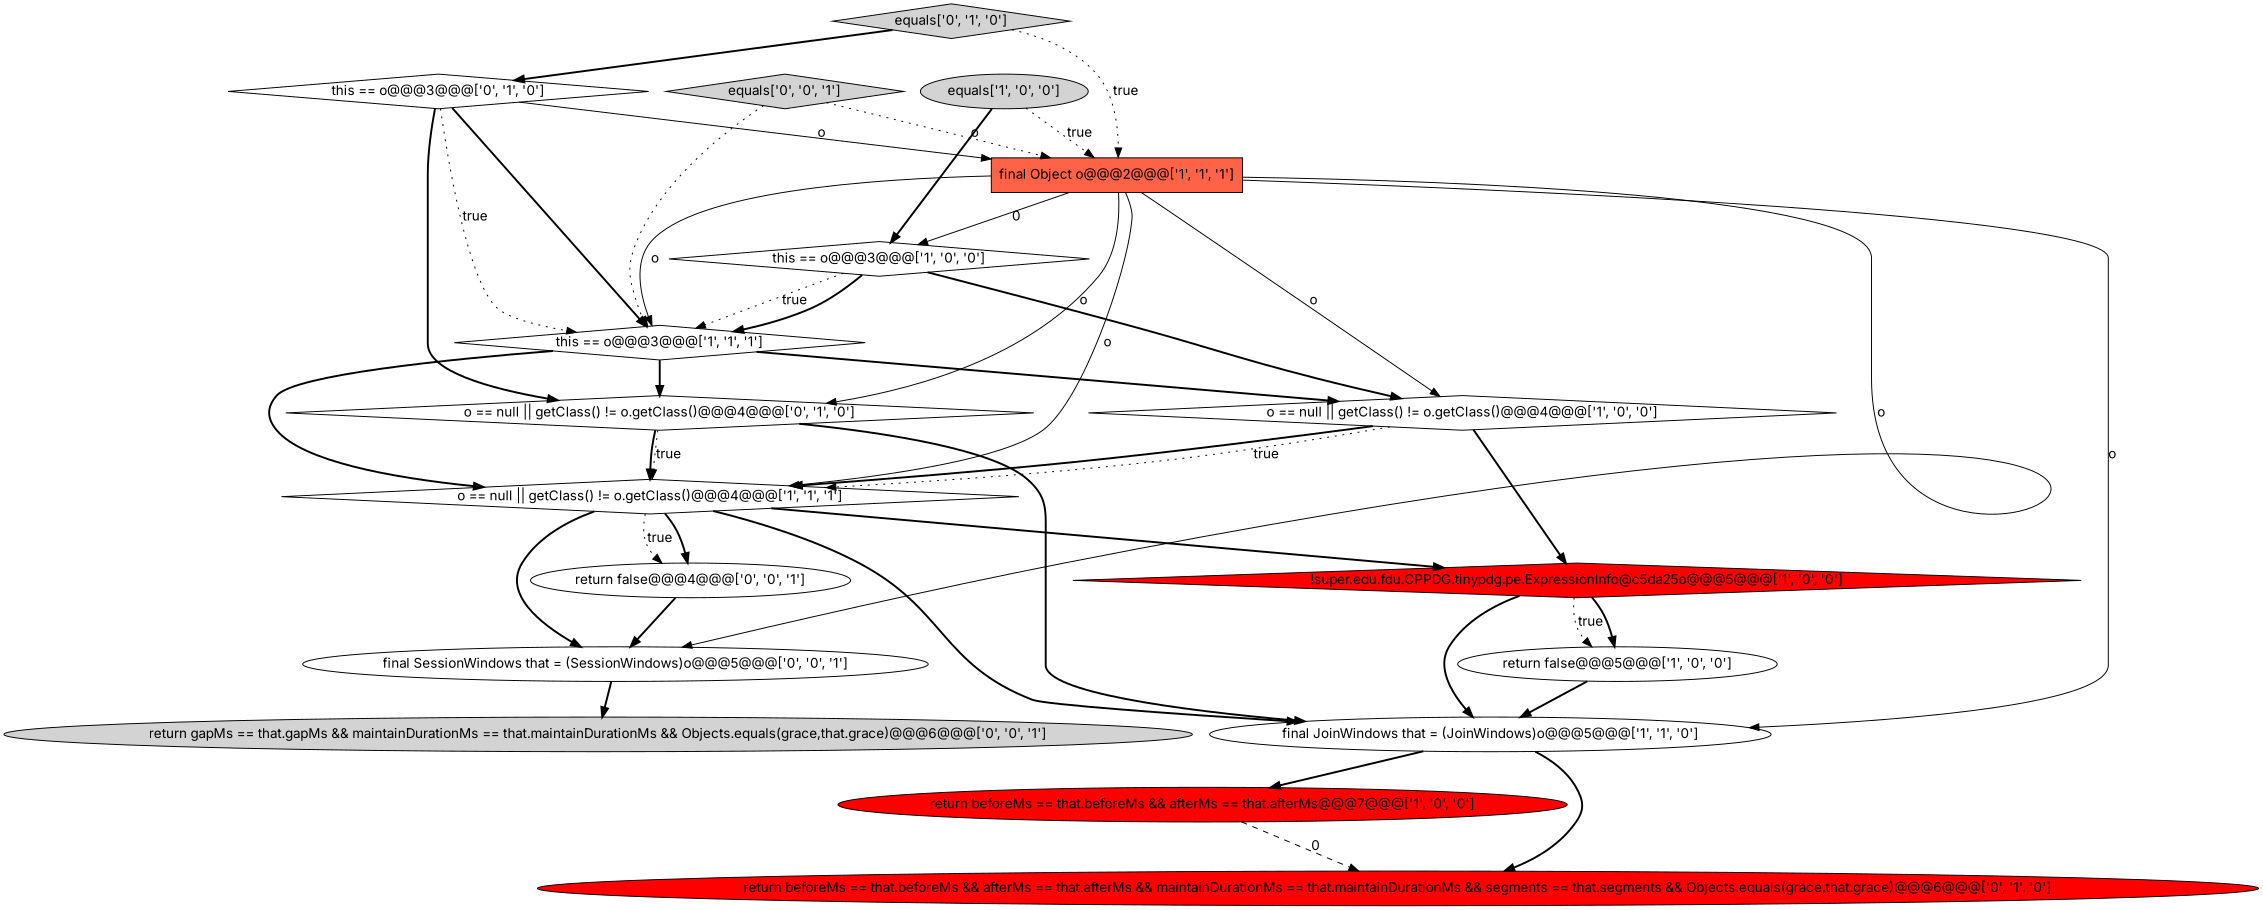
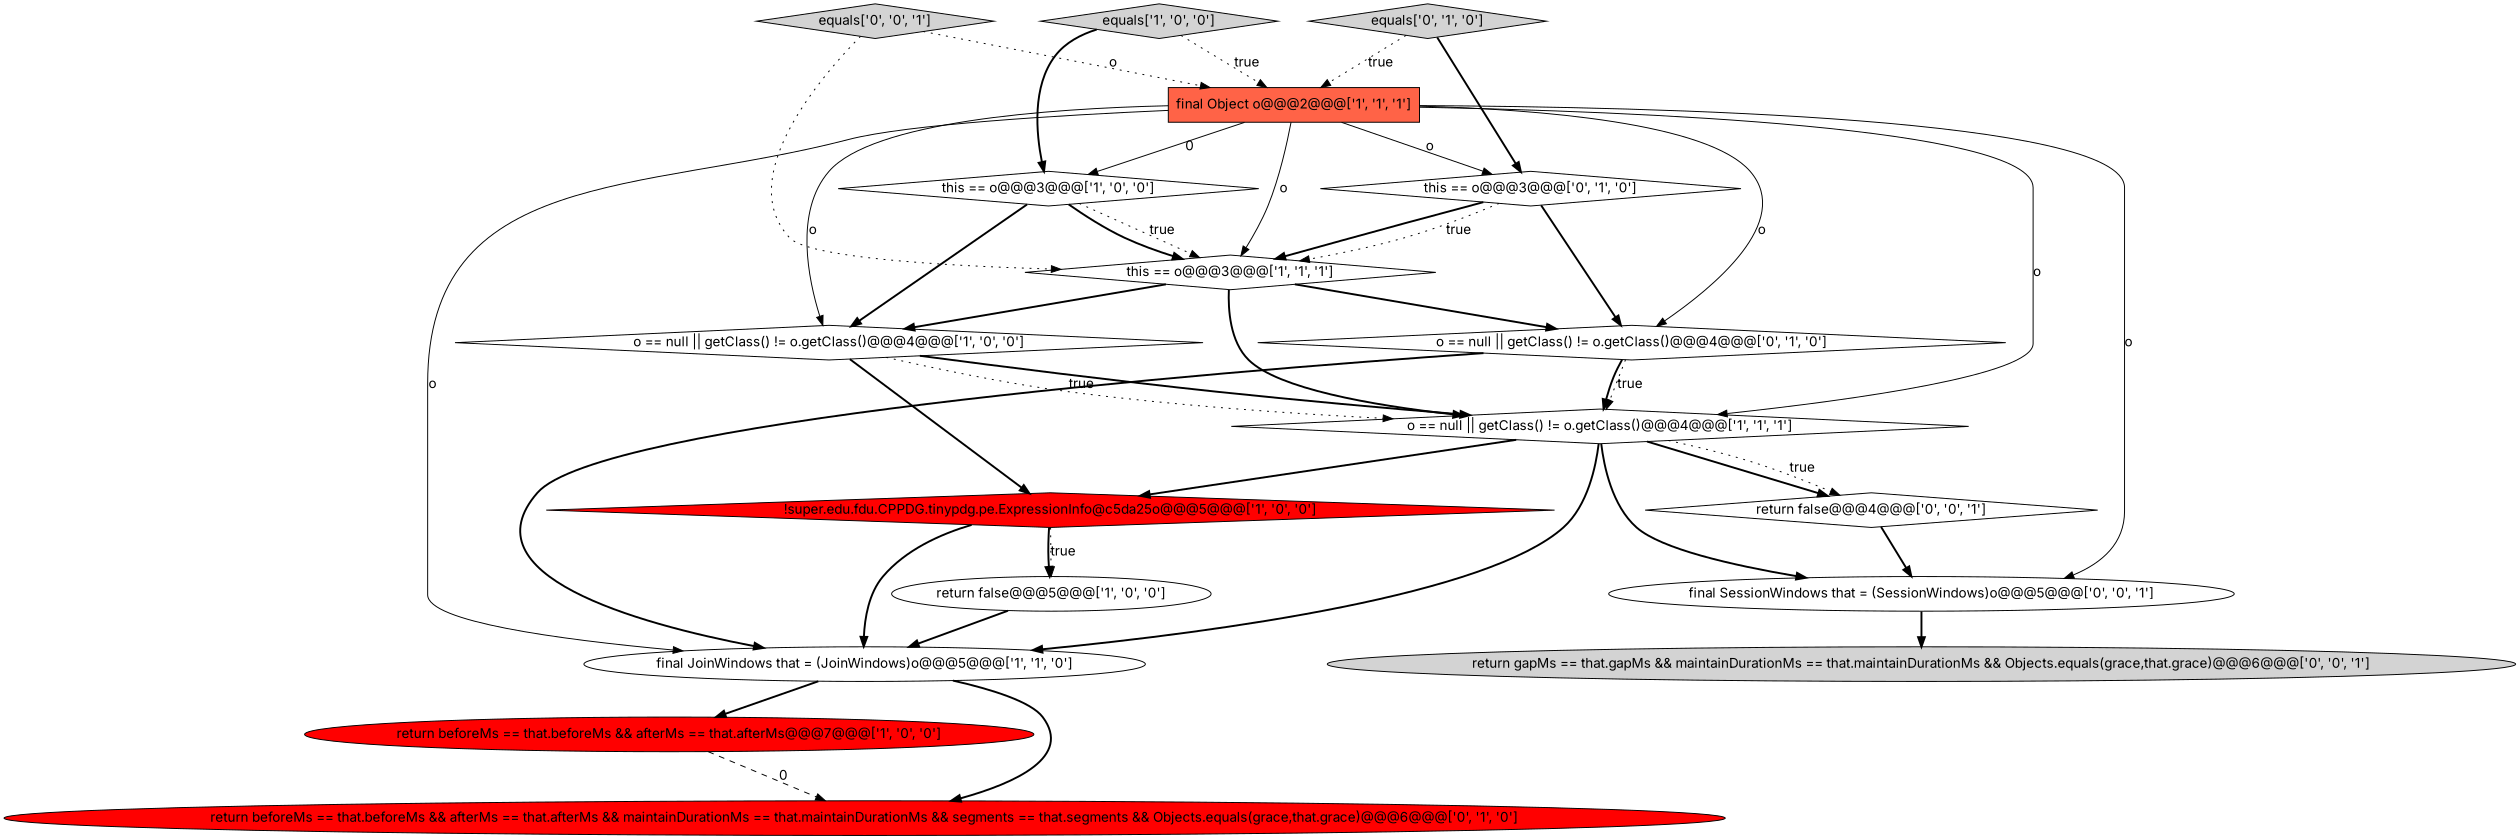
(1004, 91) -> (1159, 21)
(750, 130) -> (1412, 147)
(691, 580) -> (1871, 510)
